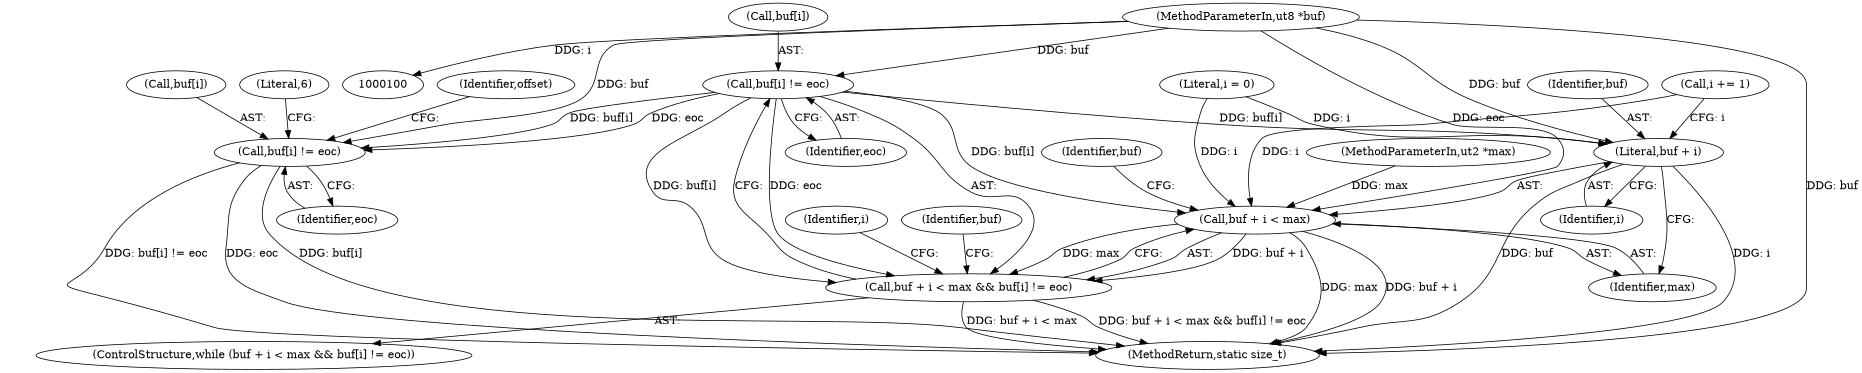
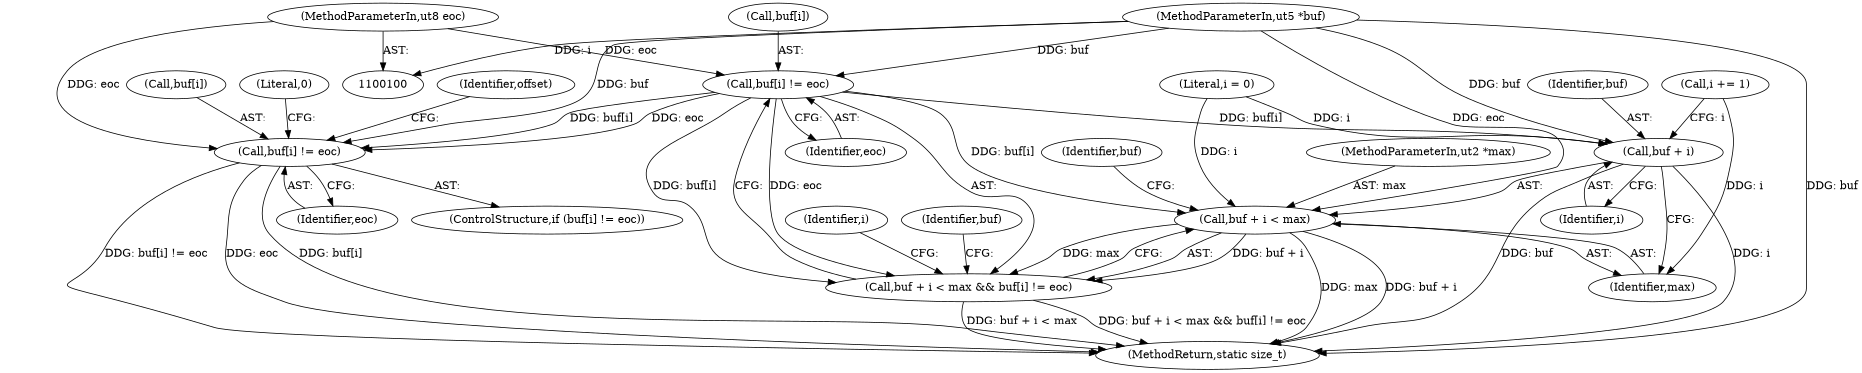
none -> (383, 17)
(1241, 17) -> (1241, 17)
(284, 85) -> (284, 85)
(383, 85) -> (383, 85)
(1426, 124) -> (1724, 190)
(1659, 152) -> (1659, 152)
(1380, 186) -> (1380, 186)
none -> (547, 220)
(254, 355) -> none
